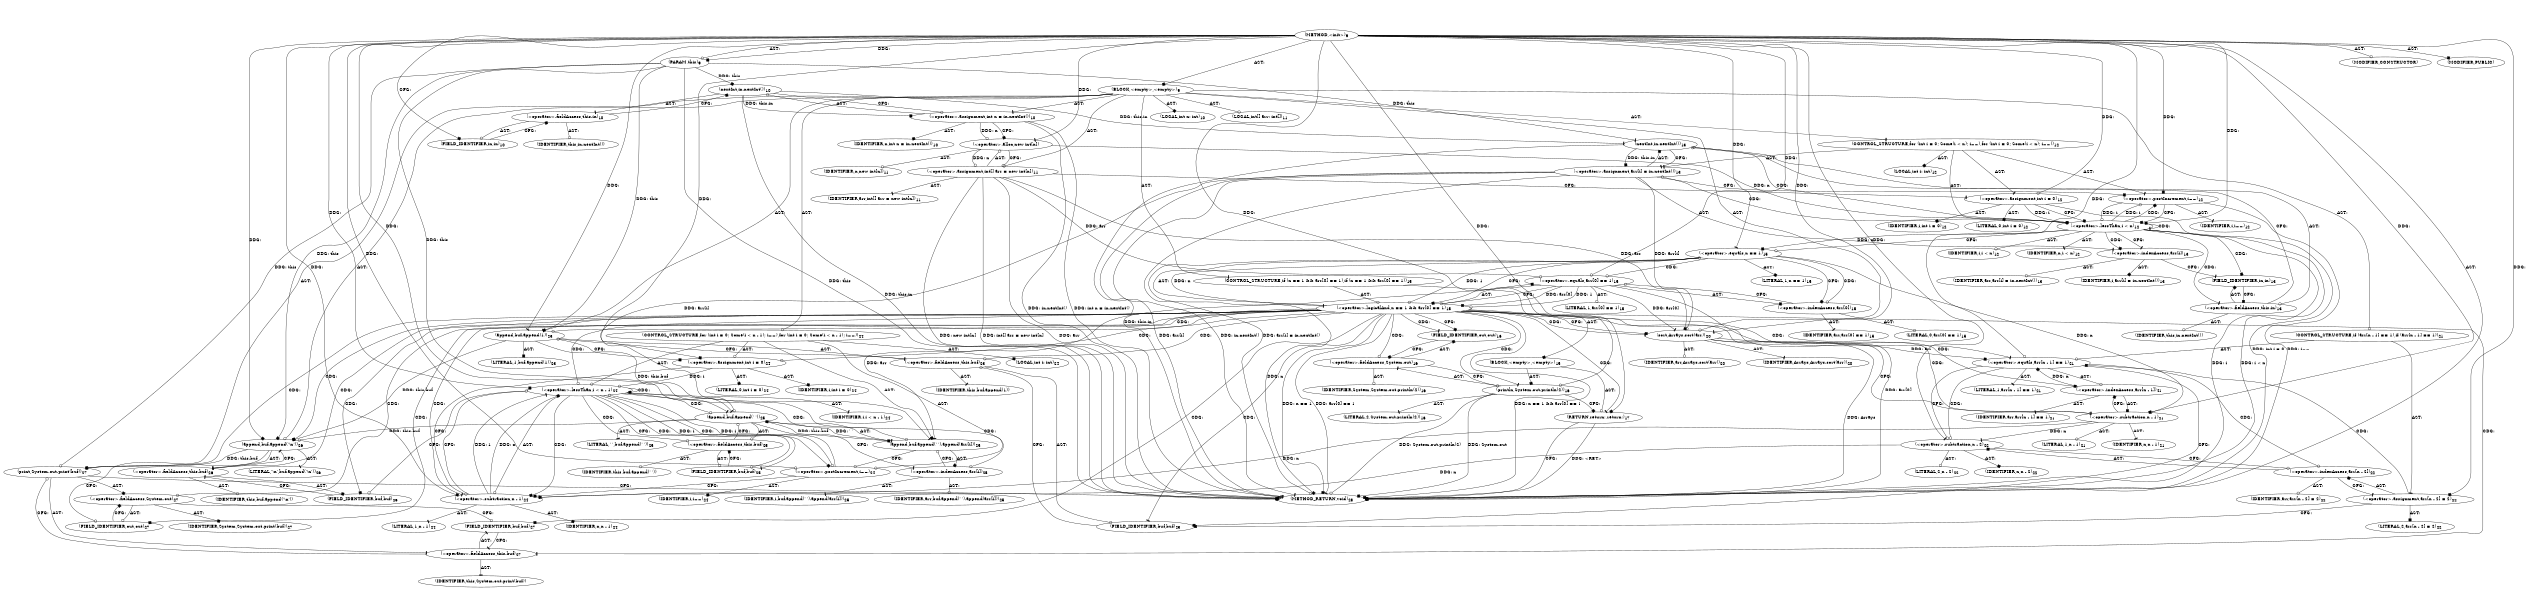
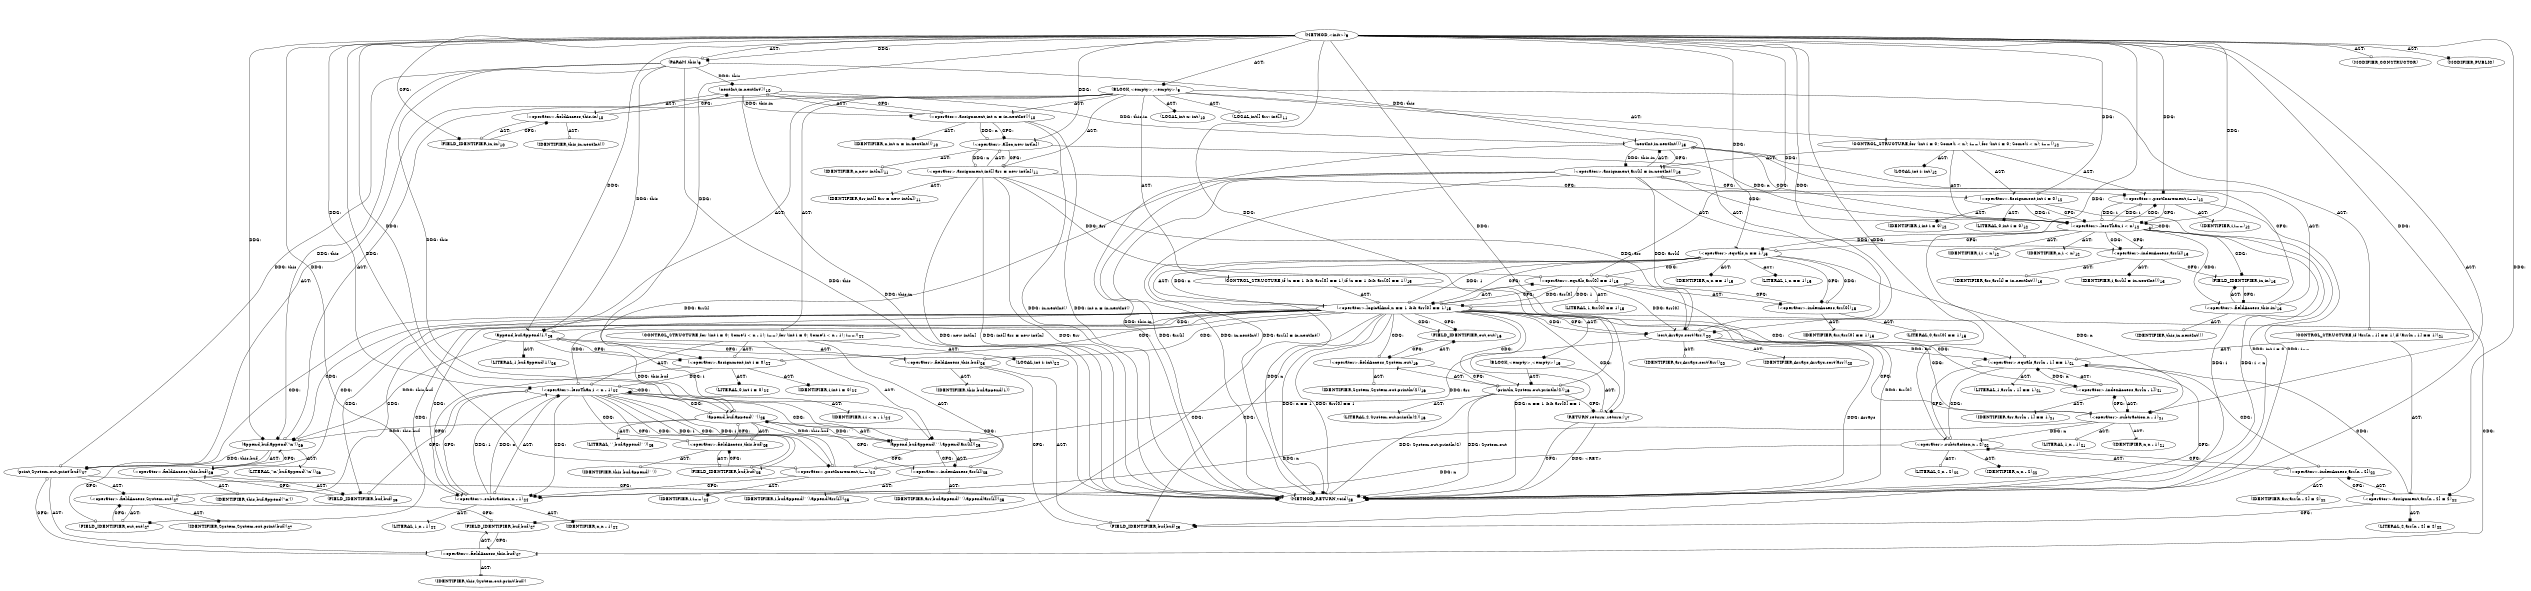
(1797, 73) -> (1797, 73)
none -> (1704, 281)
(1162, 311) -> (1325, 401)
